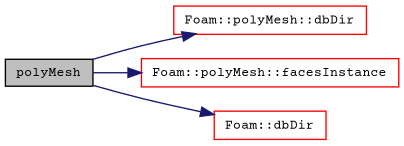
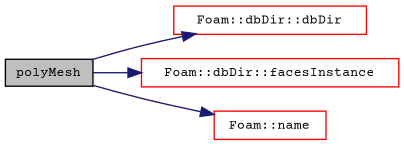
(270, 20) -> (270, 20)
(270, 73) -> (270, 73)
(270, 125) -> (270, 125)
